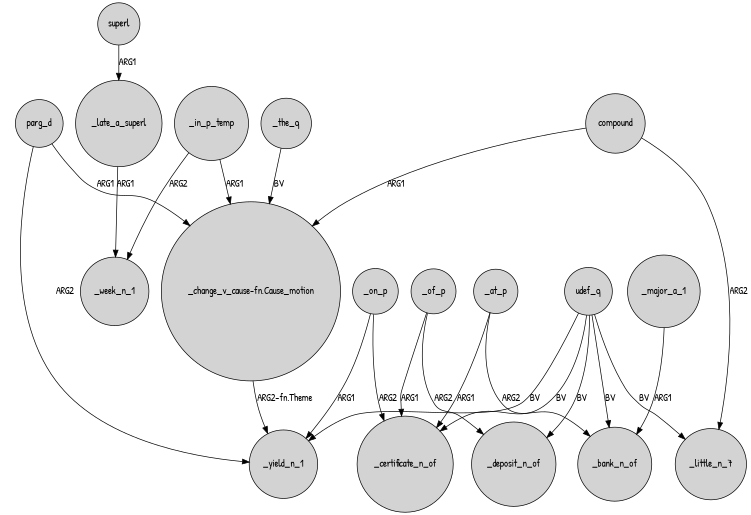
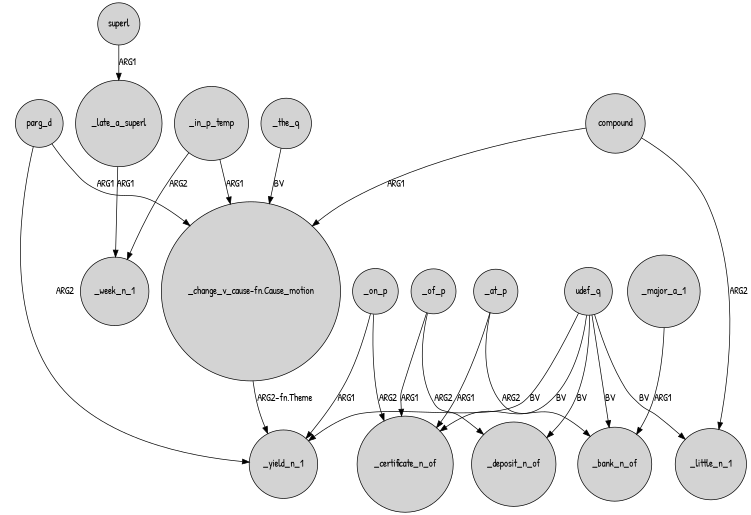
(711, 464) -> (711, 464)
